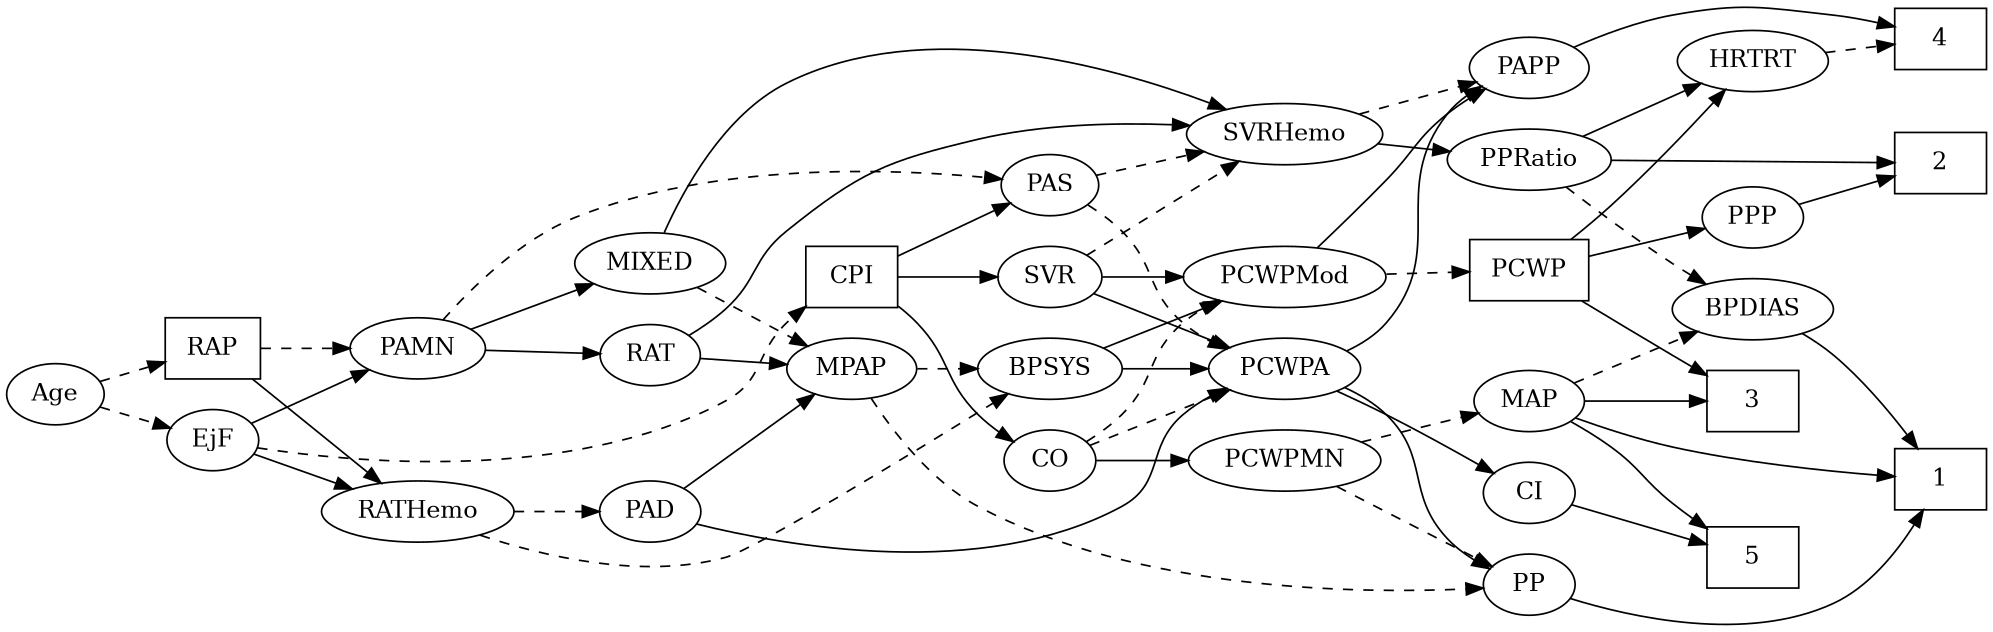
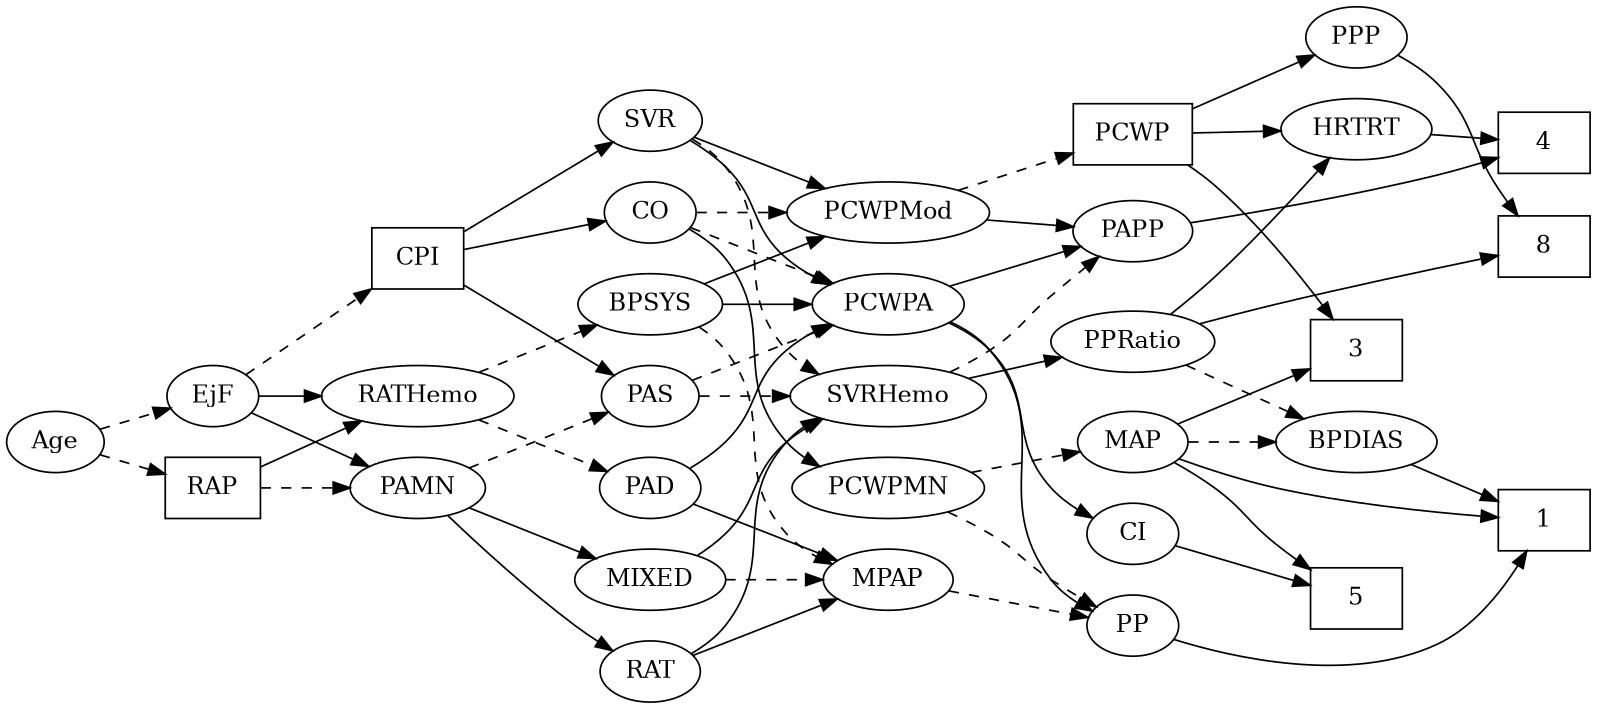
(1851, 49) -> (1456, 136)
(1941, 163) -> (1544, 247)
(935, 369) -> (754, 444)
